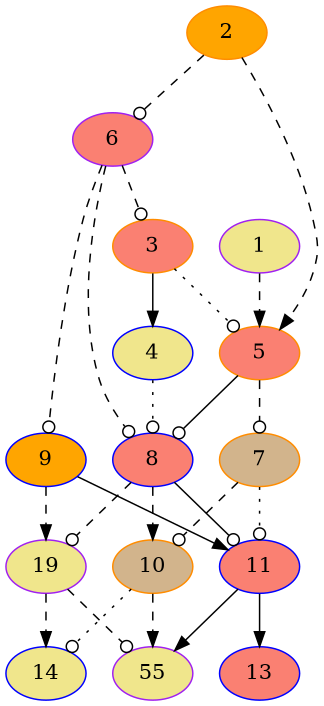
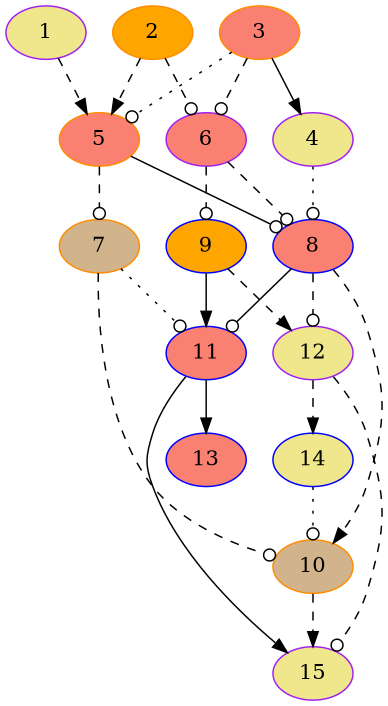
(130, 187) -> (236, 81)
(153, 353) -> (313, 139)
(46, 567) -> (313, 353)
(107, 613) -> (313, 507)
(153, 673) -> (313, 673)
